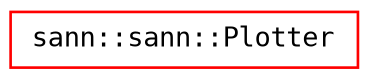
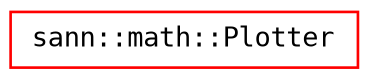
(184, 40) -> (184, 40)
